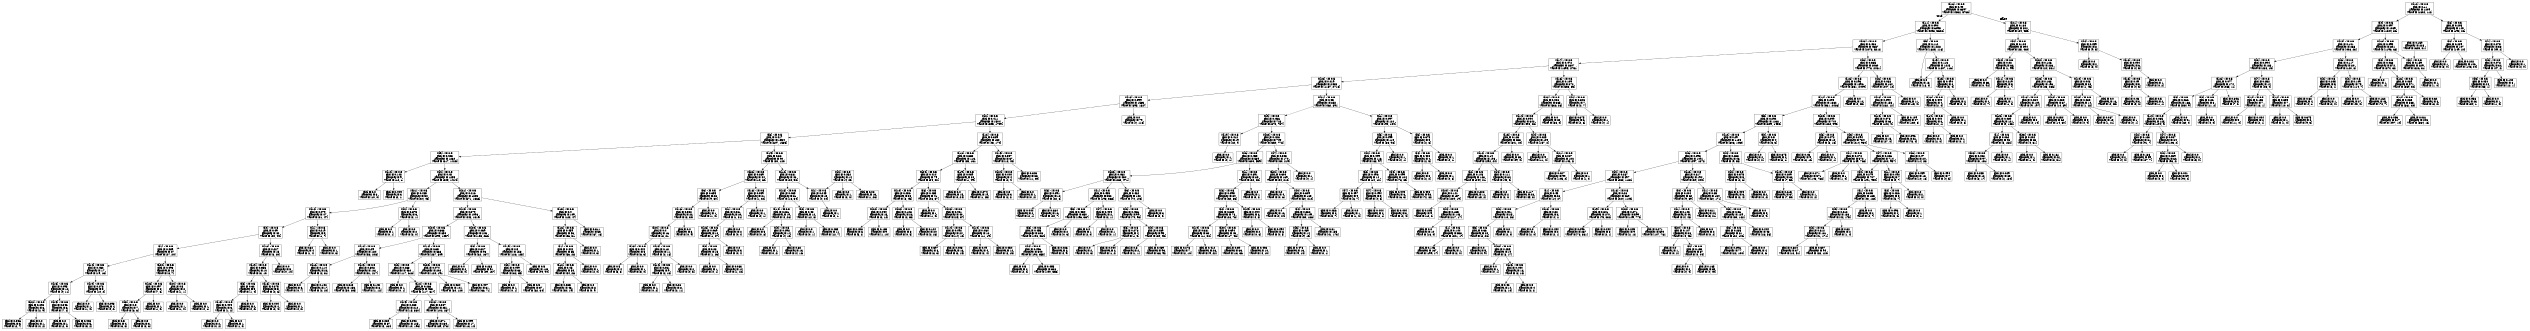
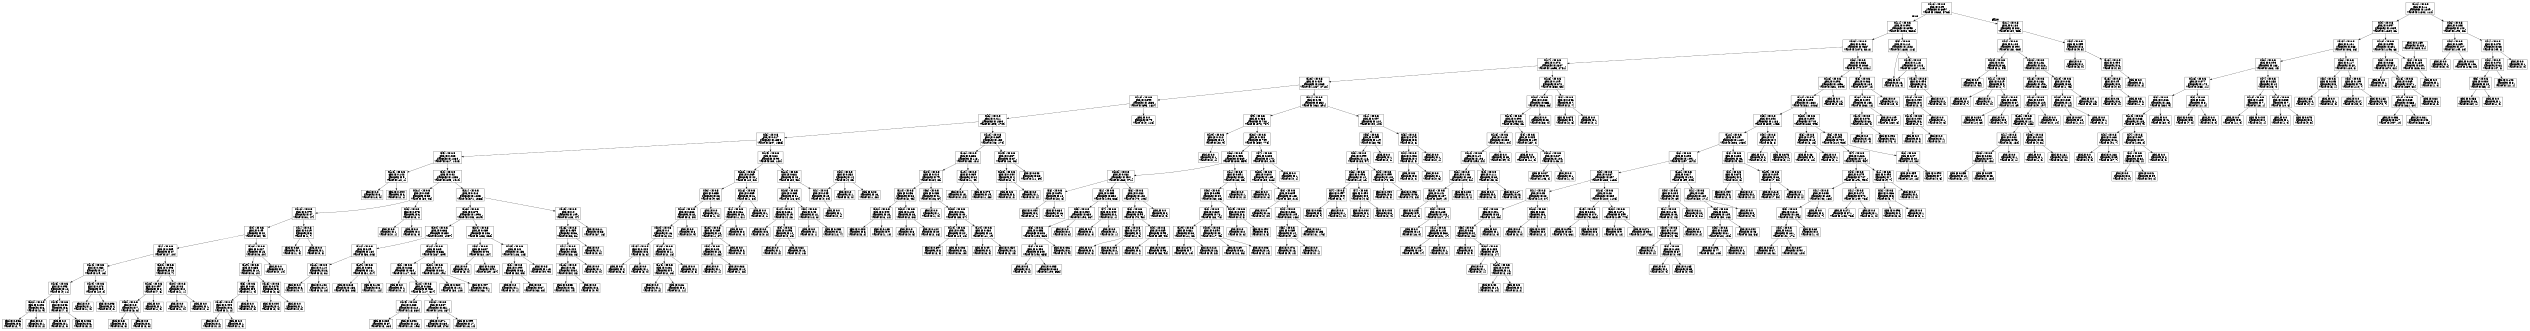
(2049, 92) -> (2002, 92)
(2227, 92) -> (2191, 111)
(1859, 166) -> (1856, 185)
